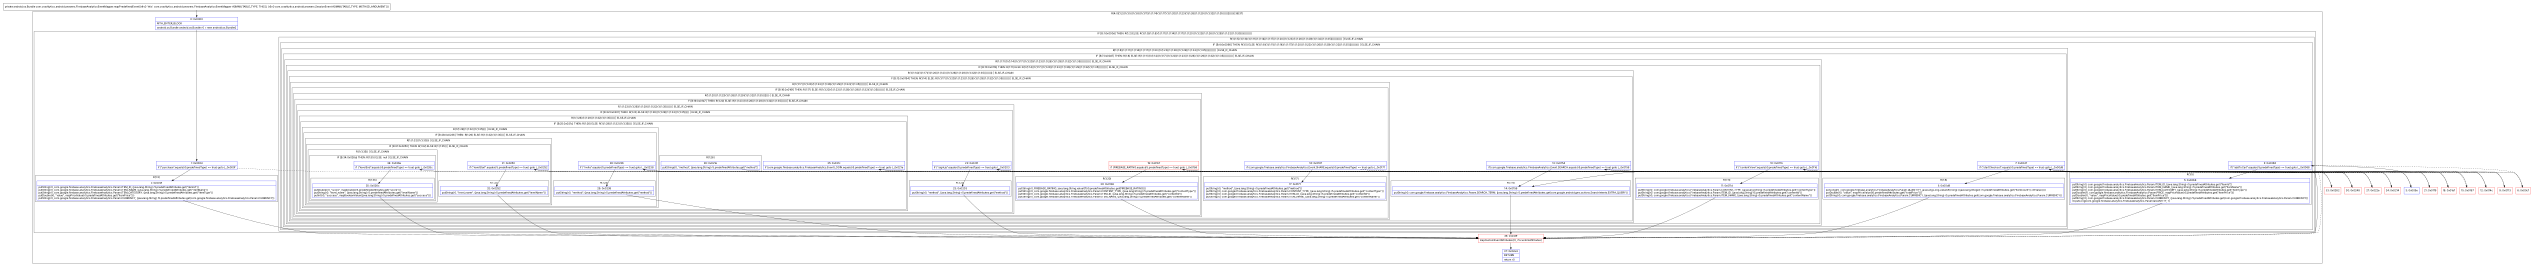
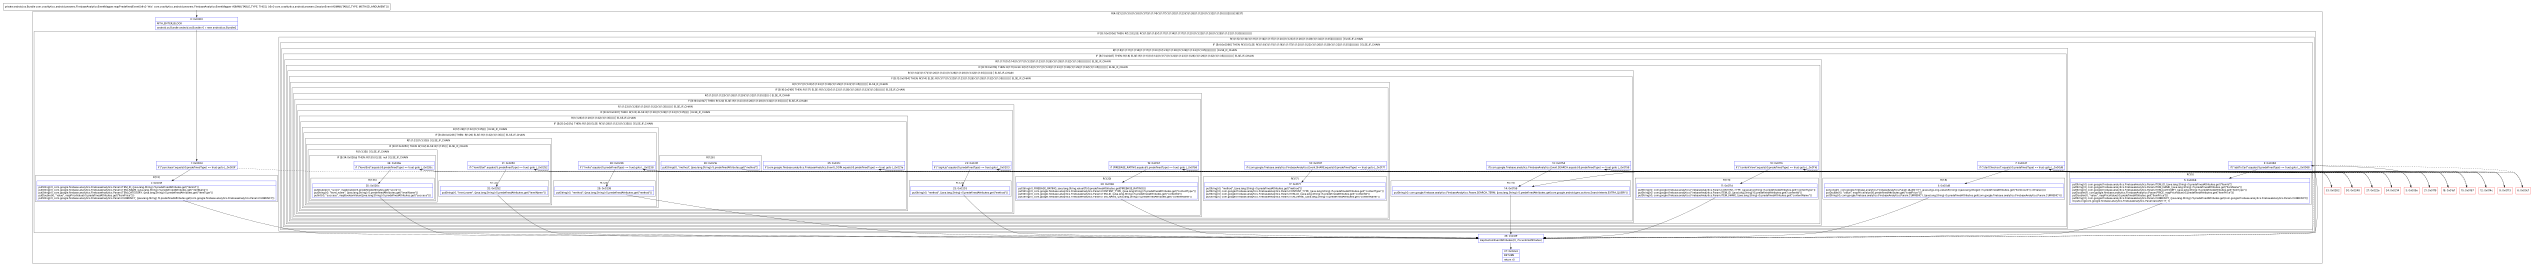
(1154, 165) -> (1154, 165)
(2256, 172) -> (1779, 172)
(2412, 191) -> (2412, 191)
(1511, 238) -> (1511, 238)
